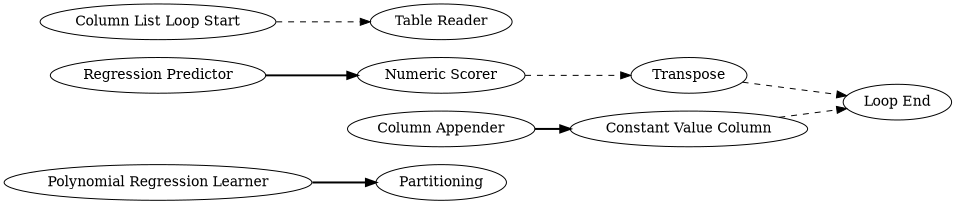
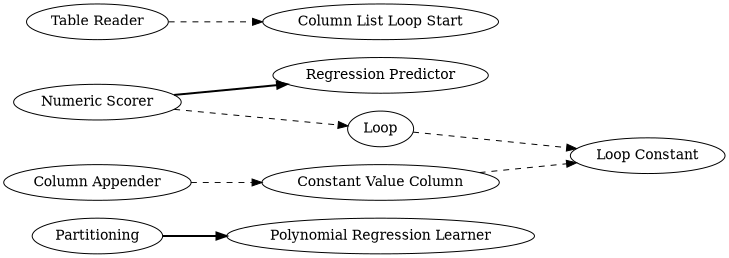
(318, 22) -> (210, 22)
(306, 75) -> (226, 90)
(689, 75) -> (381, 129)
(897, 102) -> (648, 156)
(547, 129) -> (221, 182)
(339, 182) -> (189, 236)
